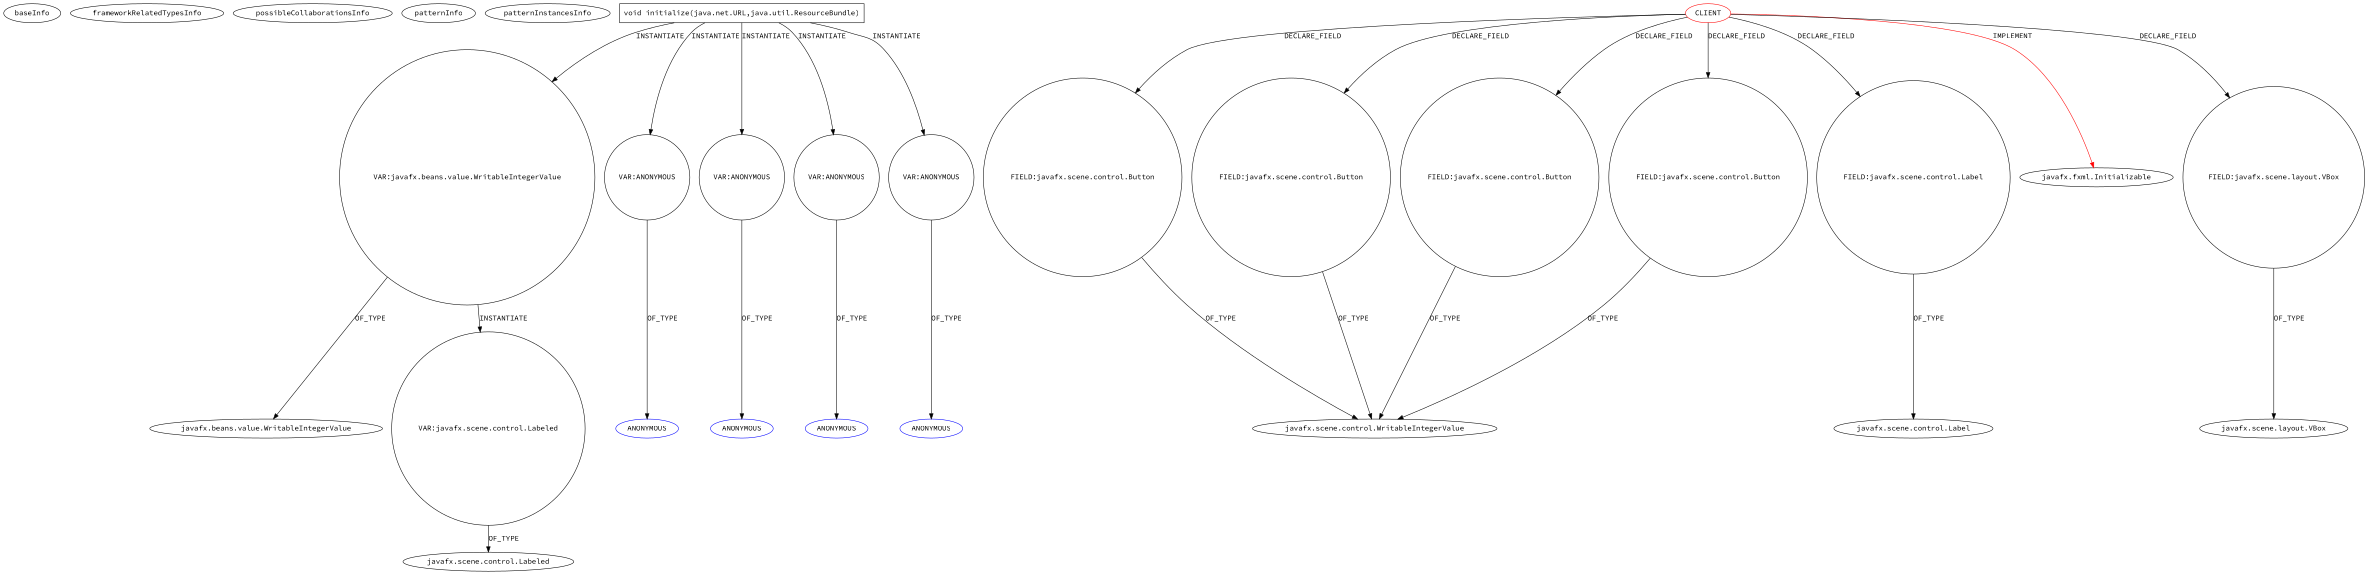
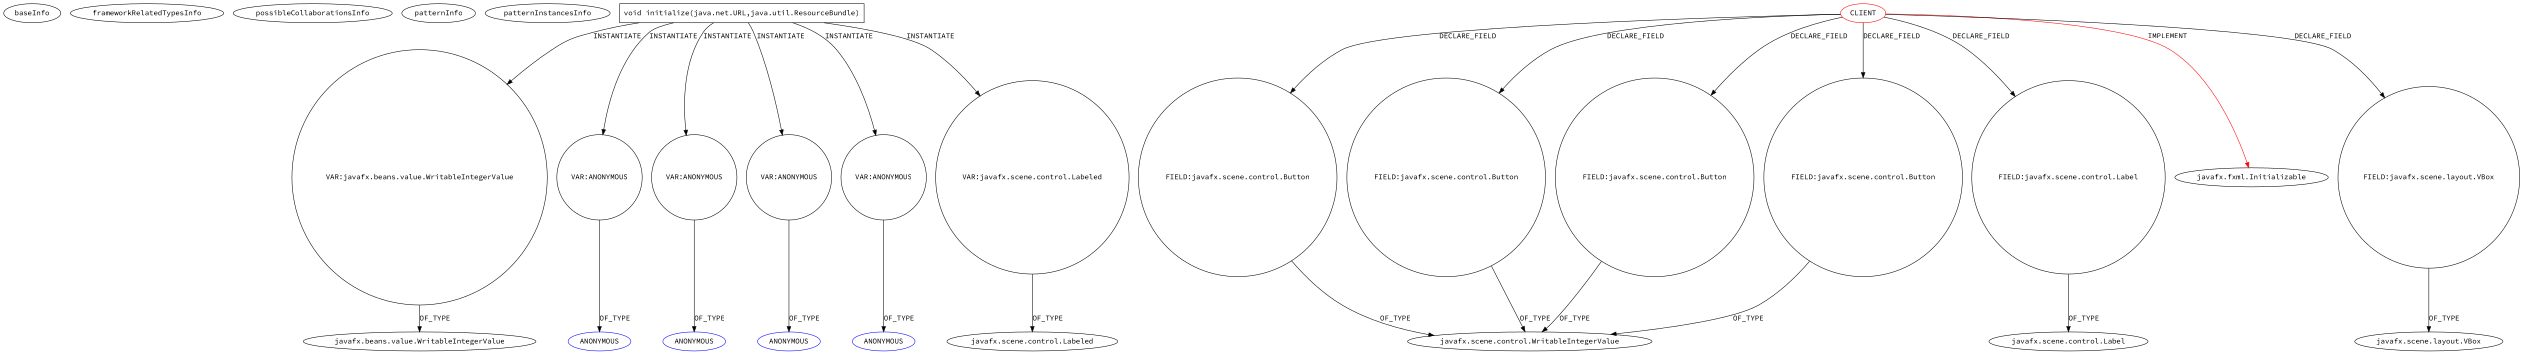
(479, 316) -> (909, 40)
